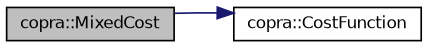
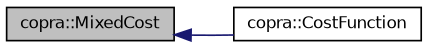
(196, 13) -> (213, 35)
